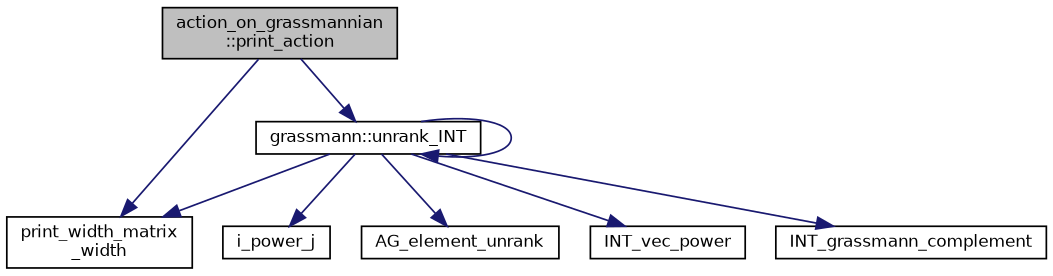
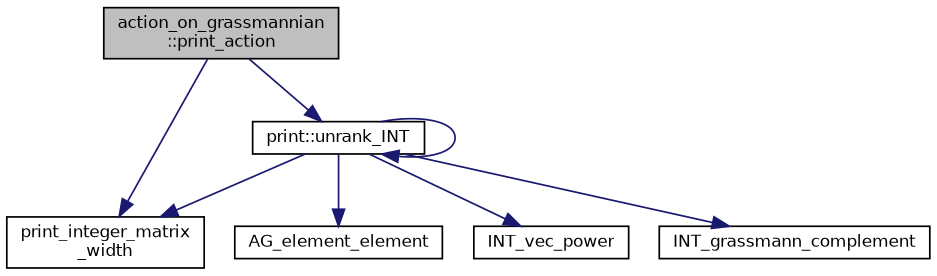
(368, 138) -> (339, 138)
(100, 242) -> (105, 242)
(276, 242) -> none
(460, 242) -> (339, 242)
